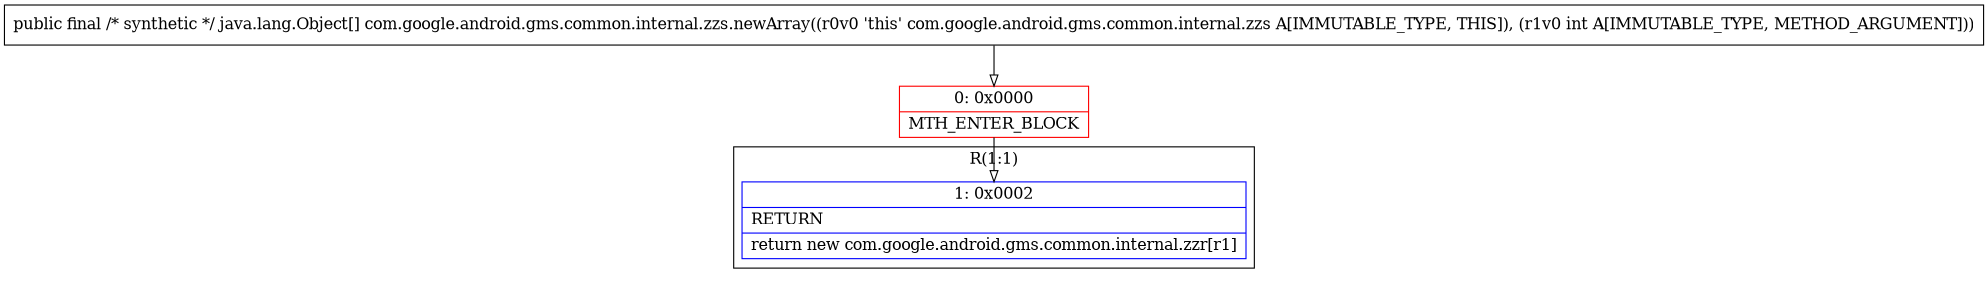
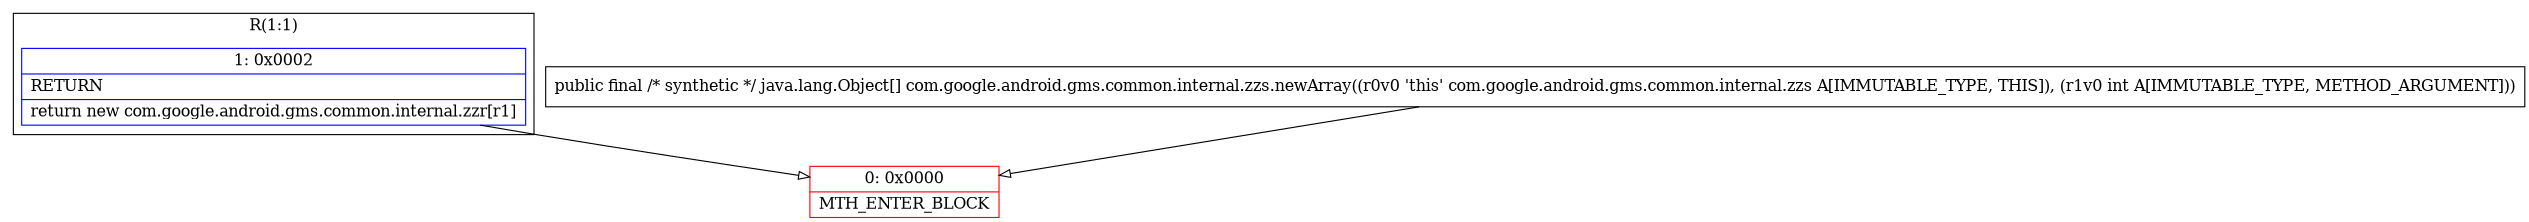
(994, 154) -> (639, 151)
